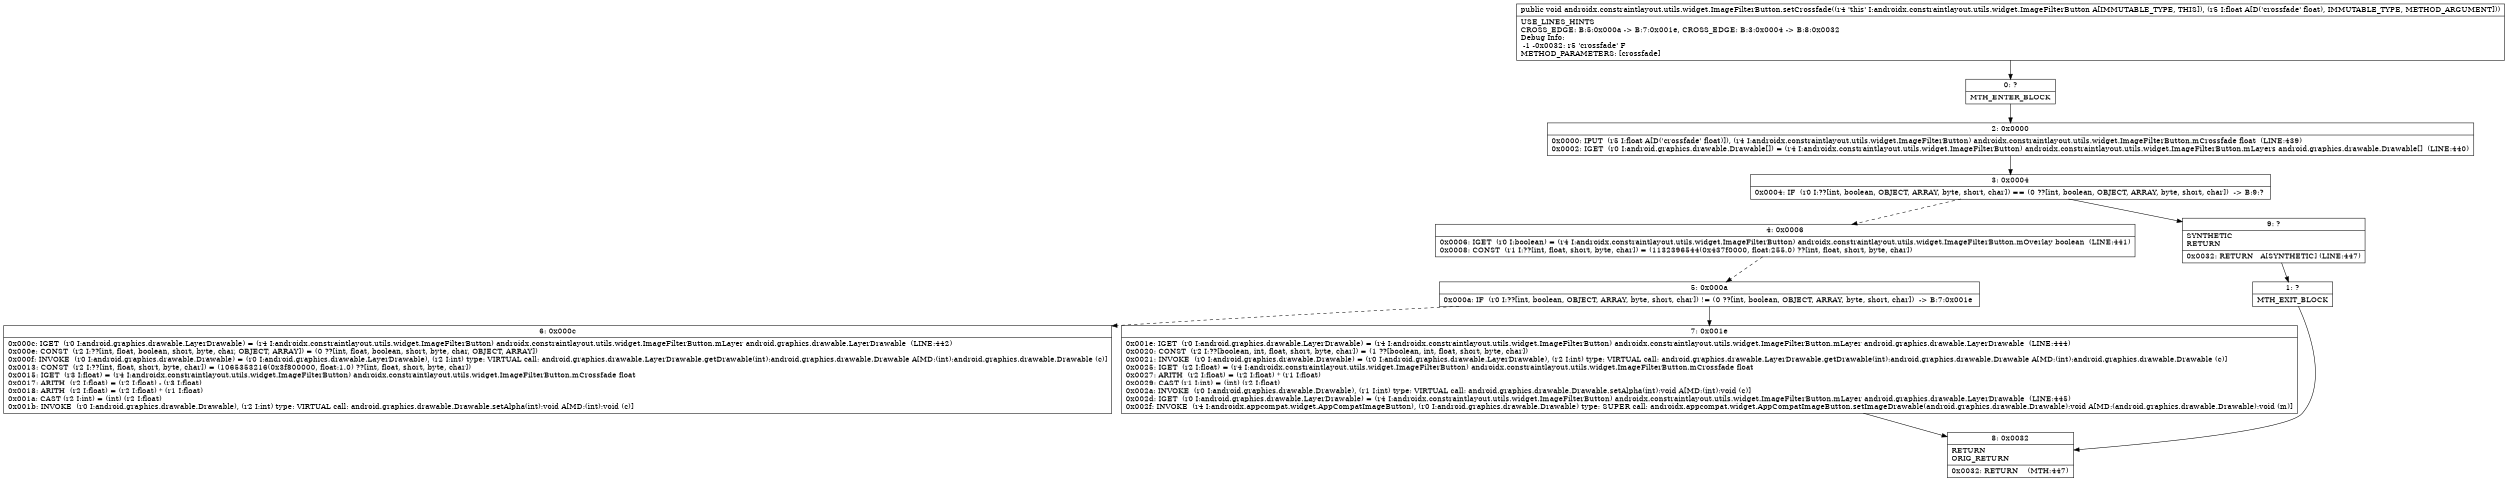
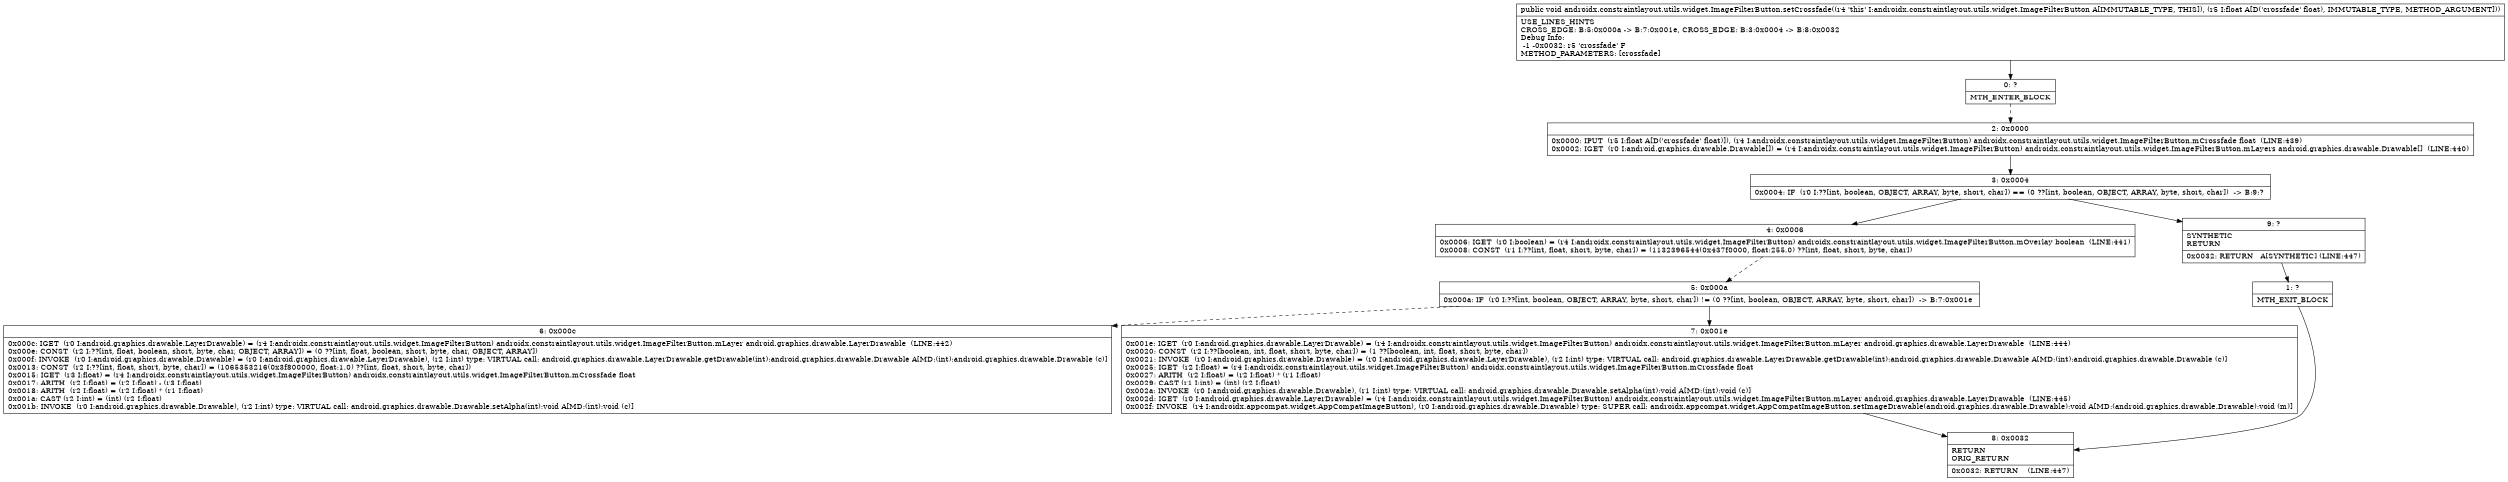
(2011, 111) -> (2011, 111)
(1909, 211) -> (1909, 211)
(2010, 471) -> (2011, 471)
